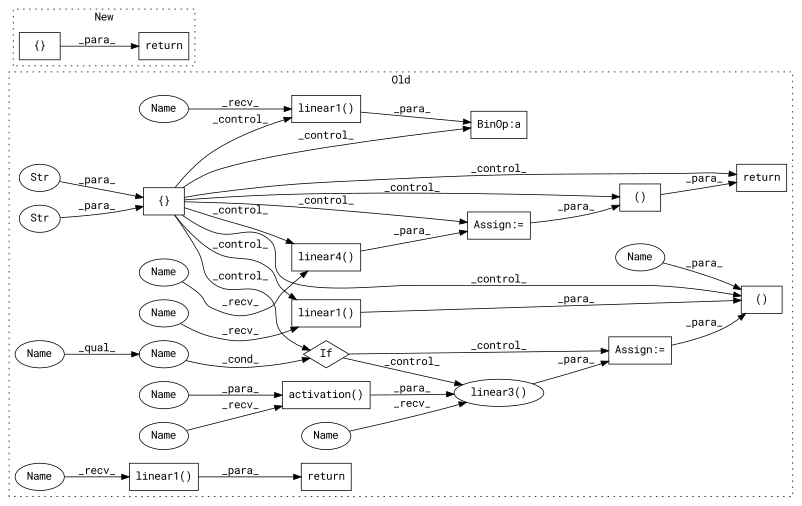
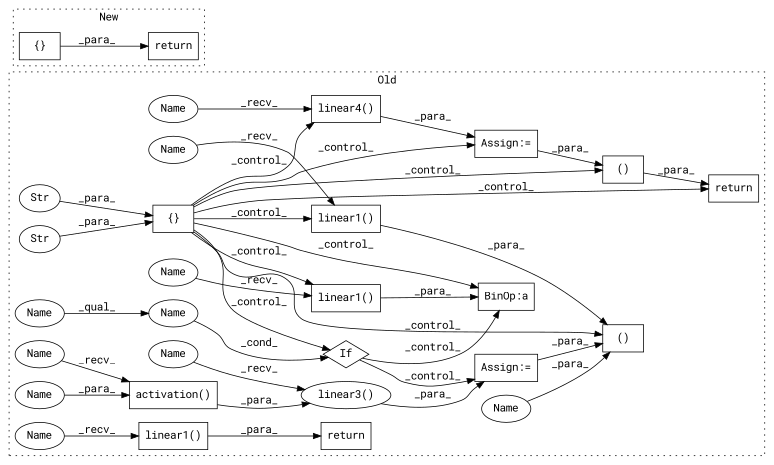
(399, 370) -> (438, 361)
